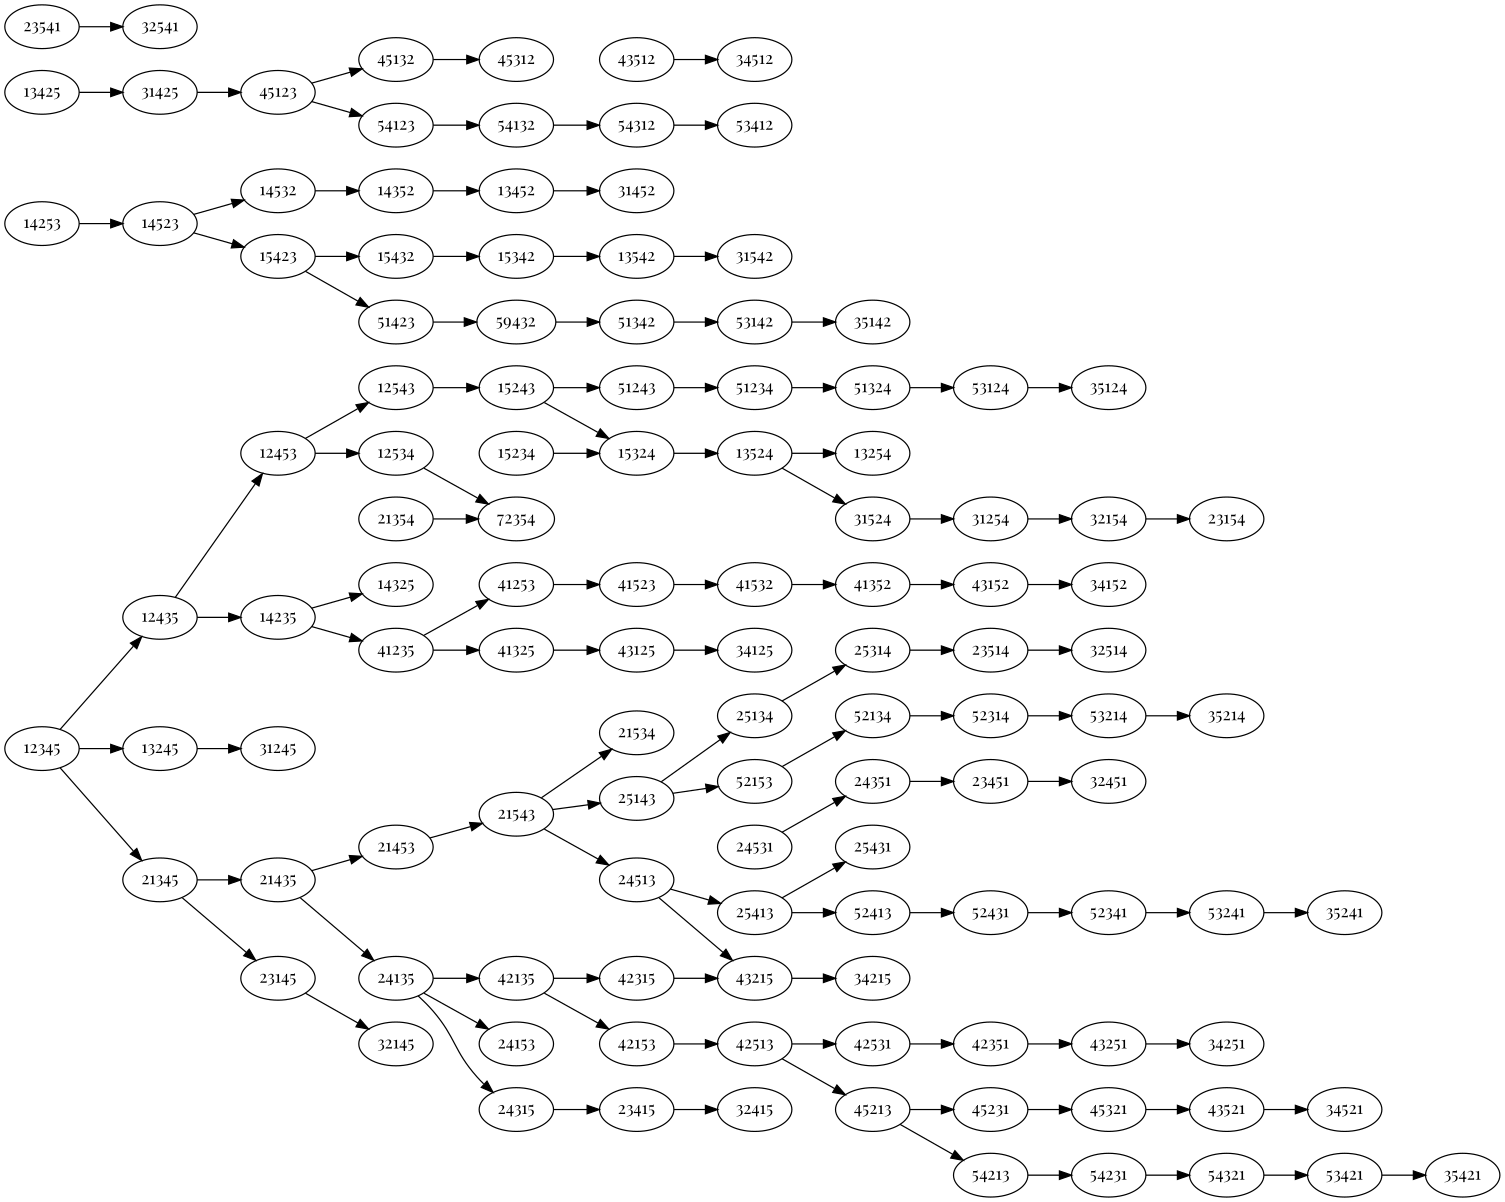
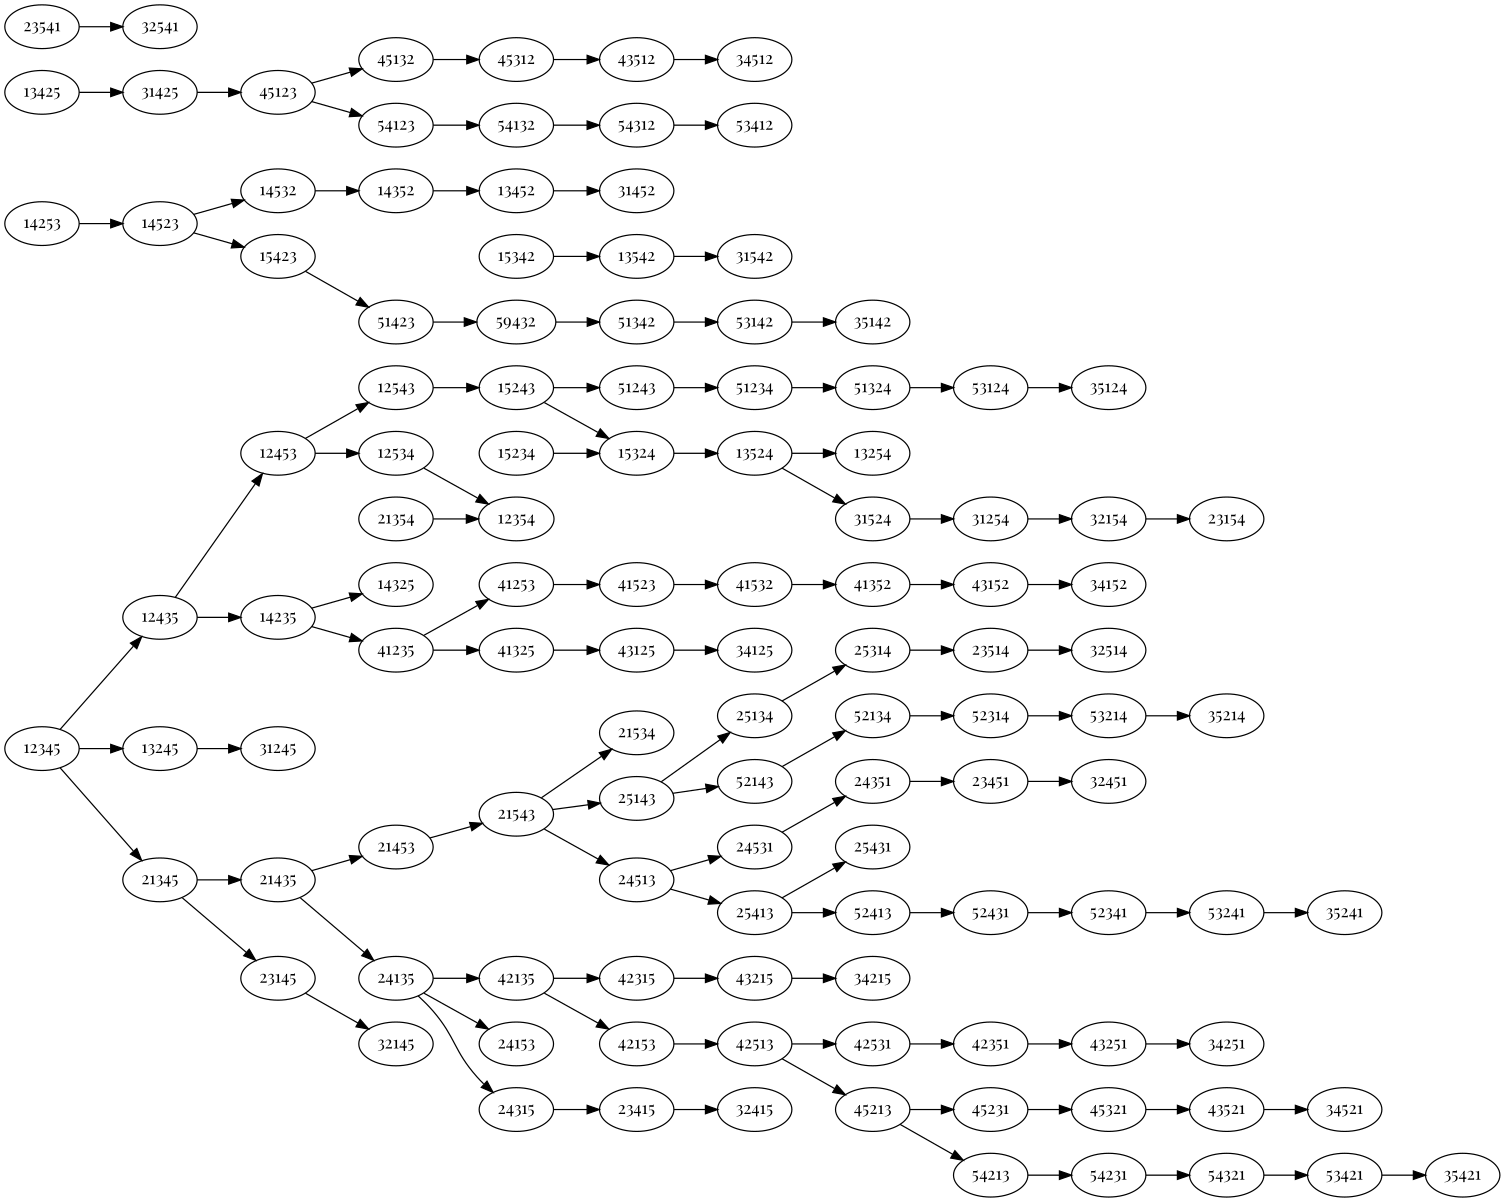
none -> (570, 60)
(396, 256) -> none
(516, 519) -> (516, 519)
(755, 781) -> (755, 781)
(691, 925) -> (690, 865)
